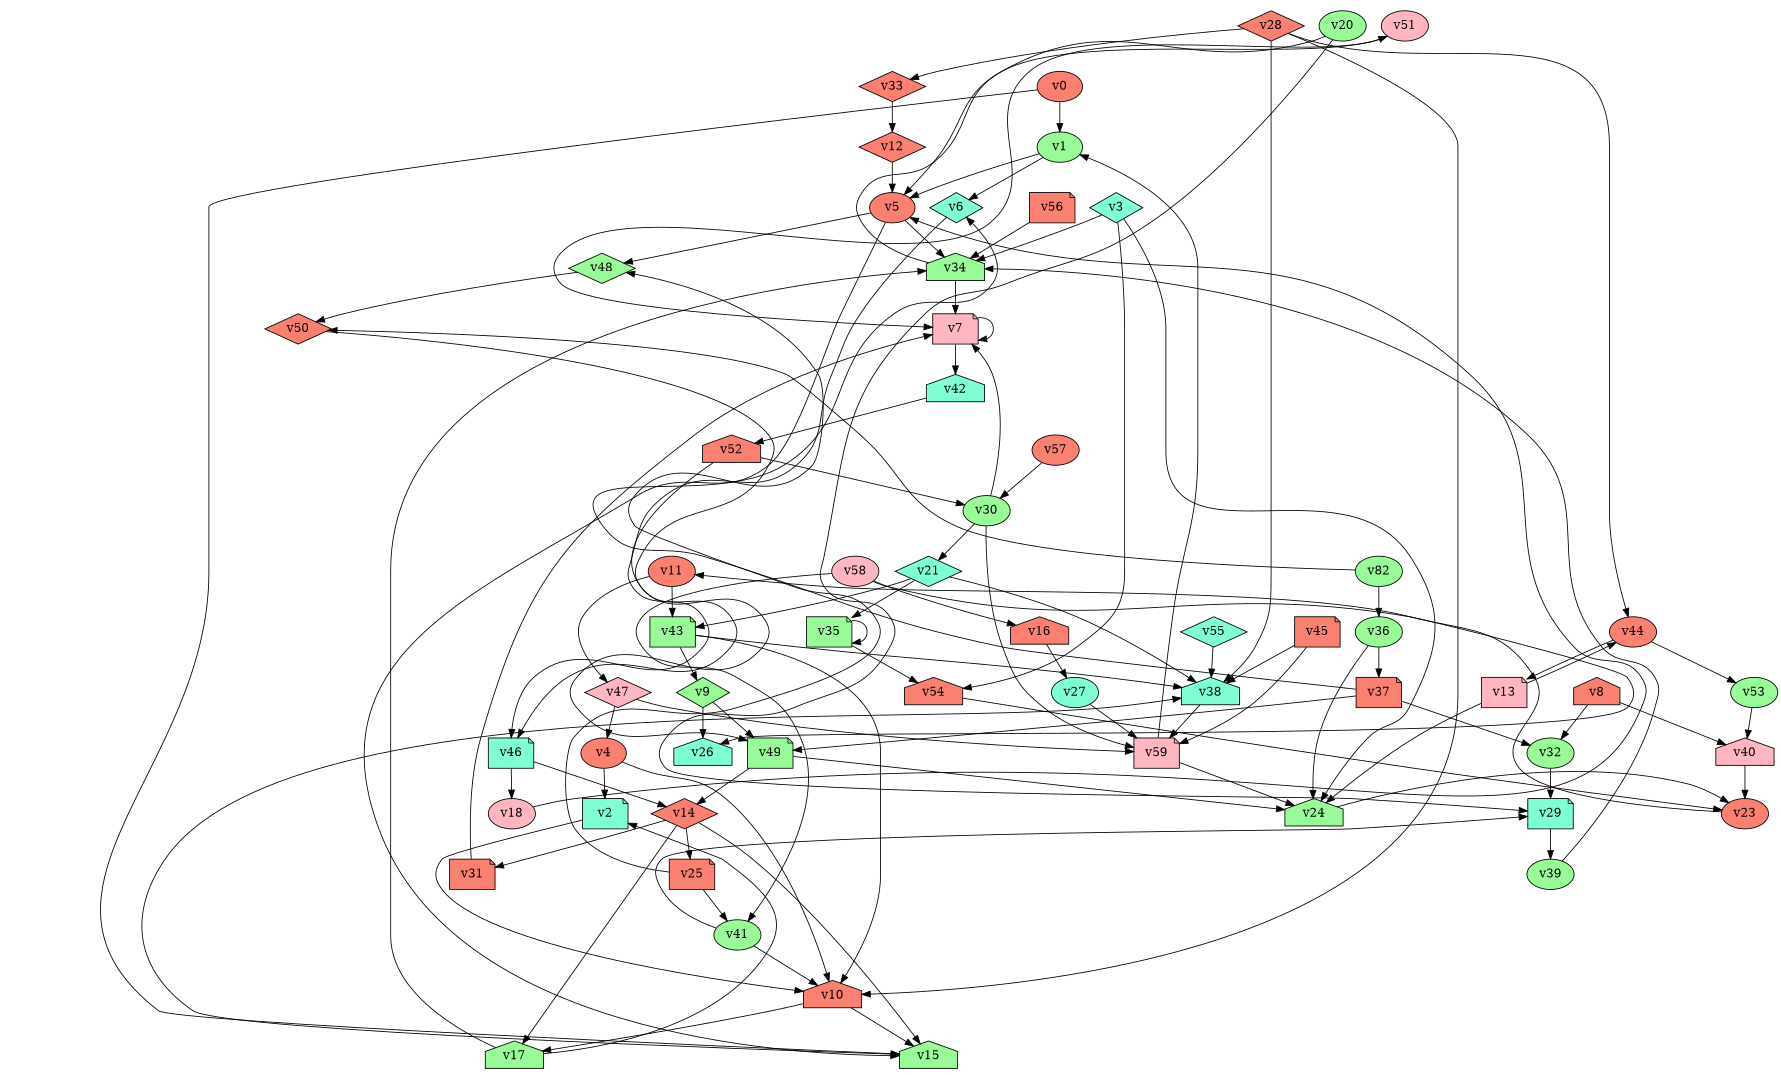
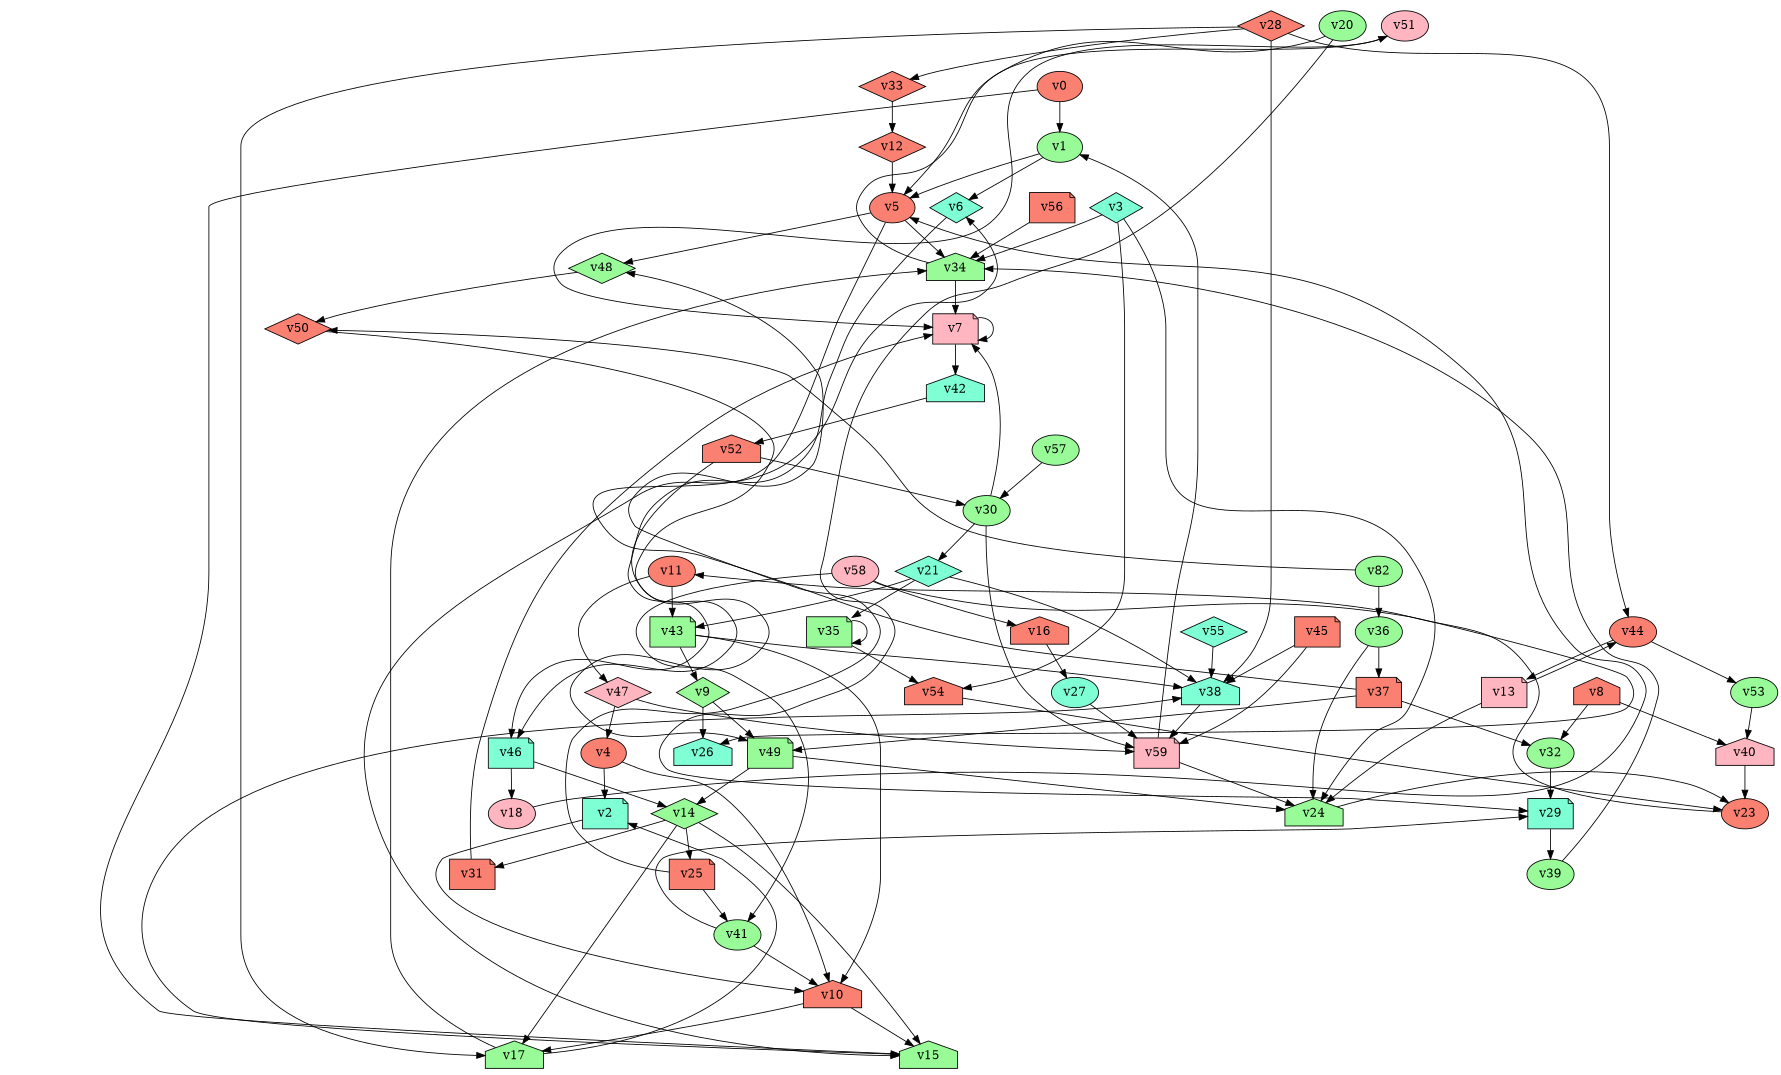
(1056, 450) -> (1056, 450)
(1458, 675) -> (241, 176)
(684, 814) -> (684, 814)
